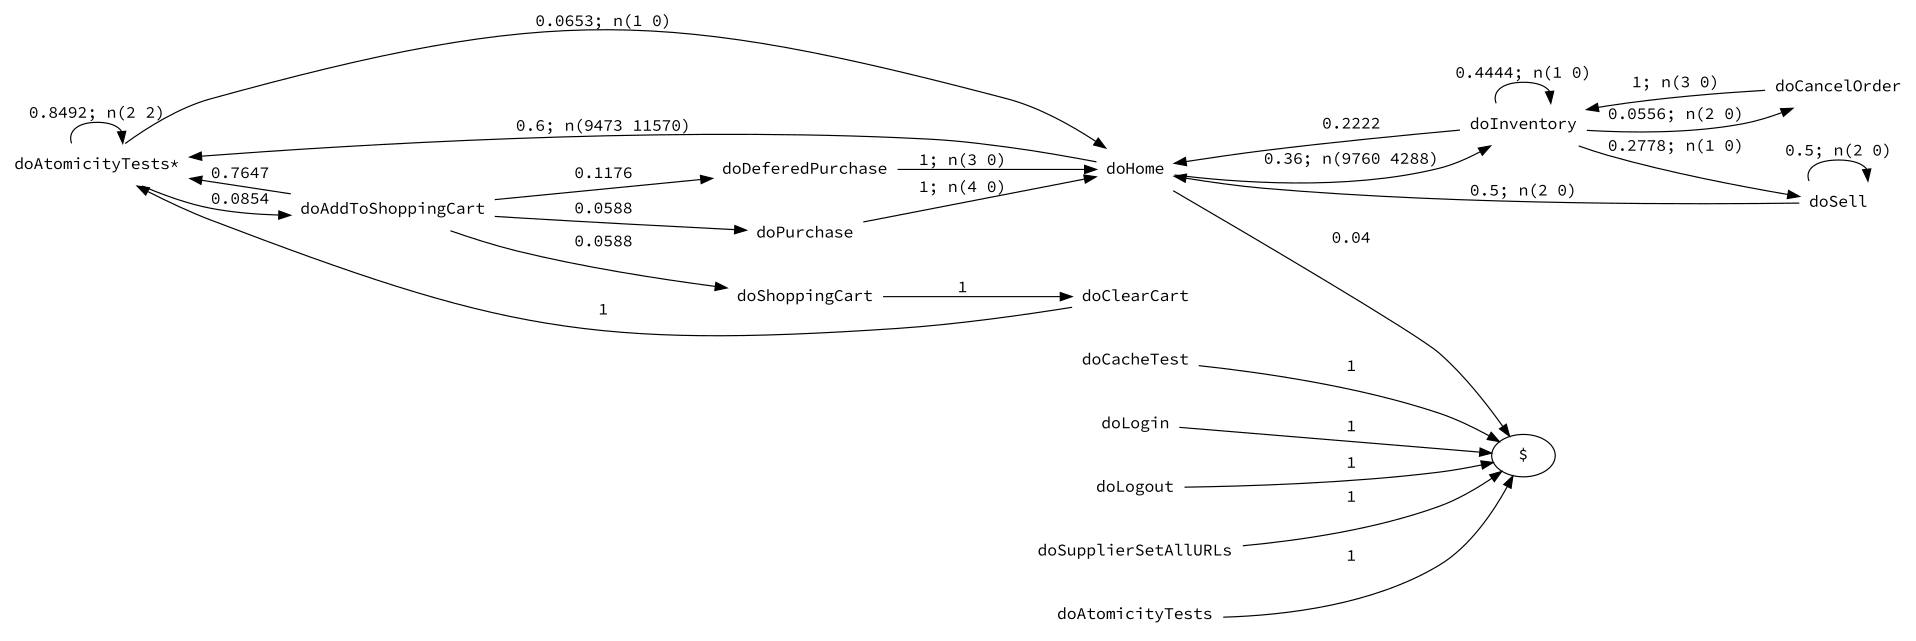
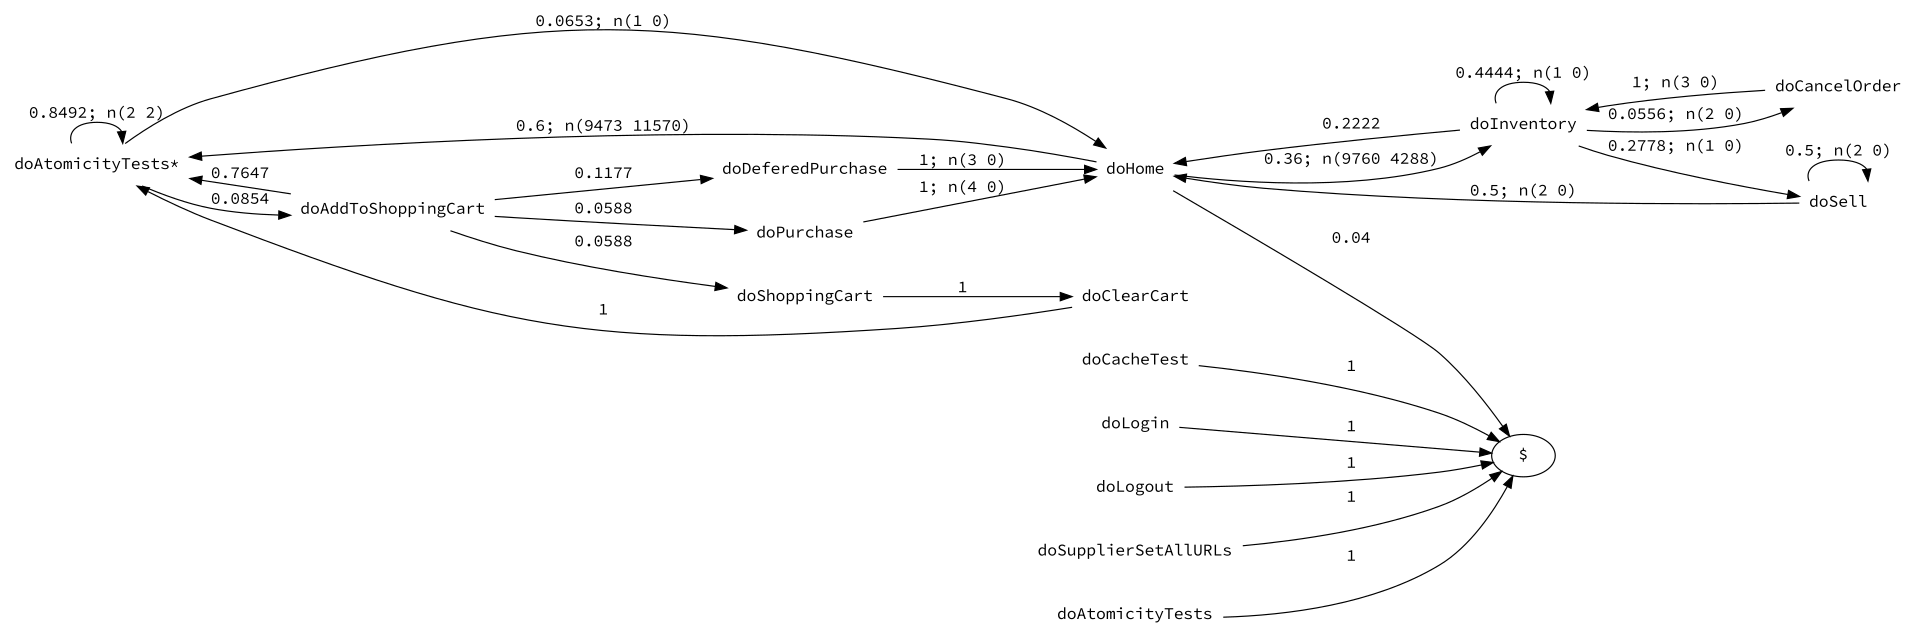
(604, 174) -> (604, 174)
